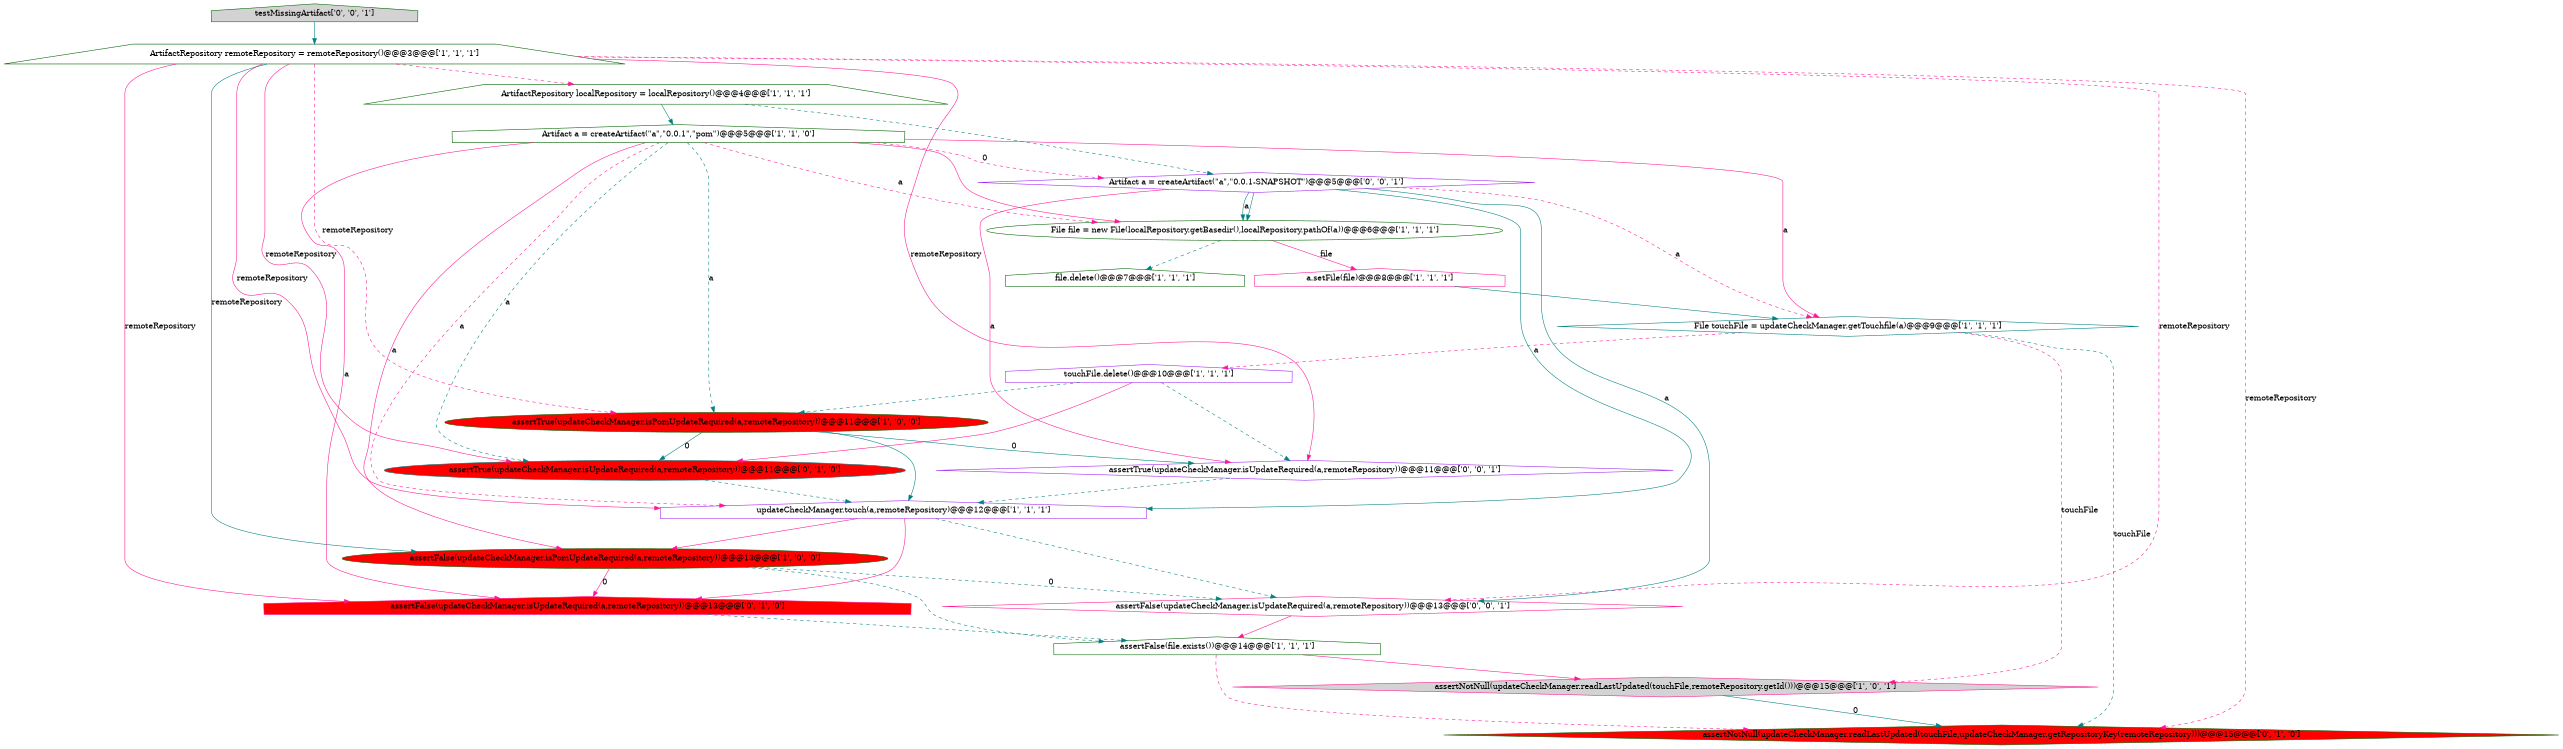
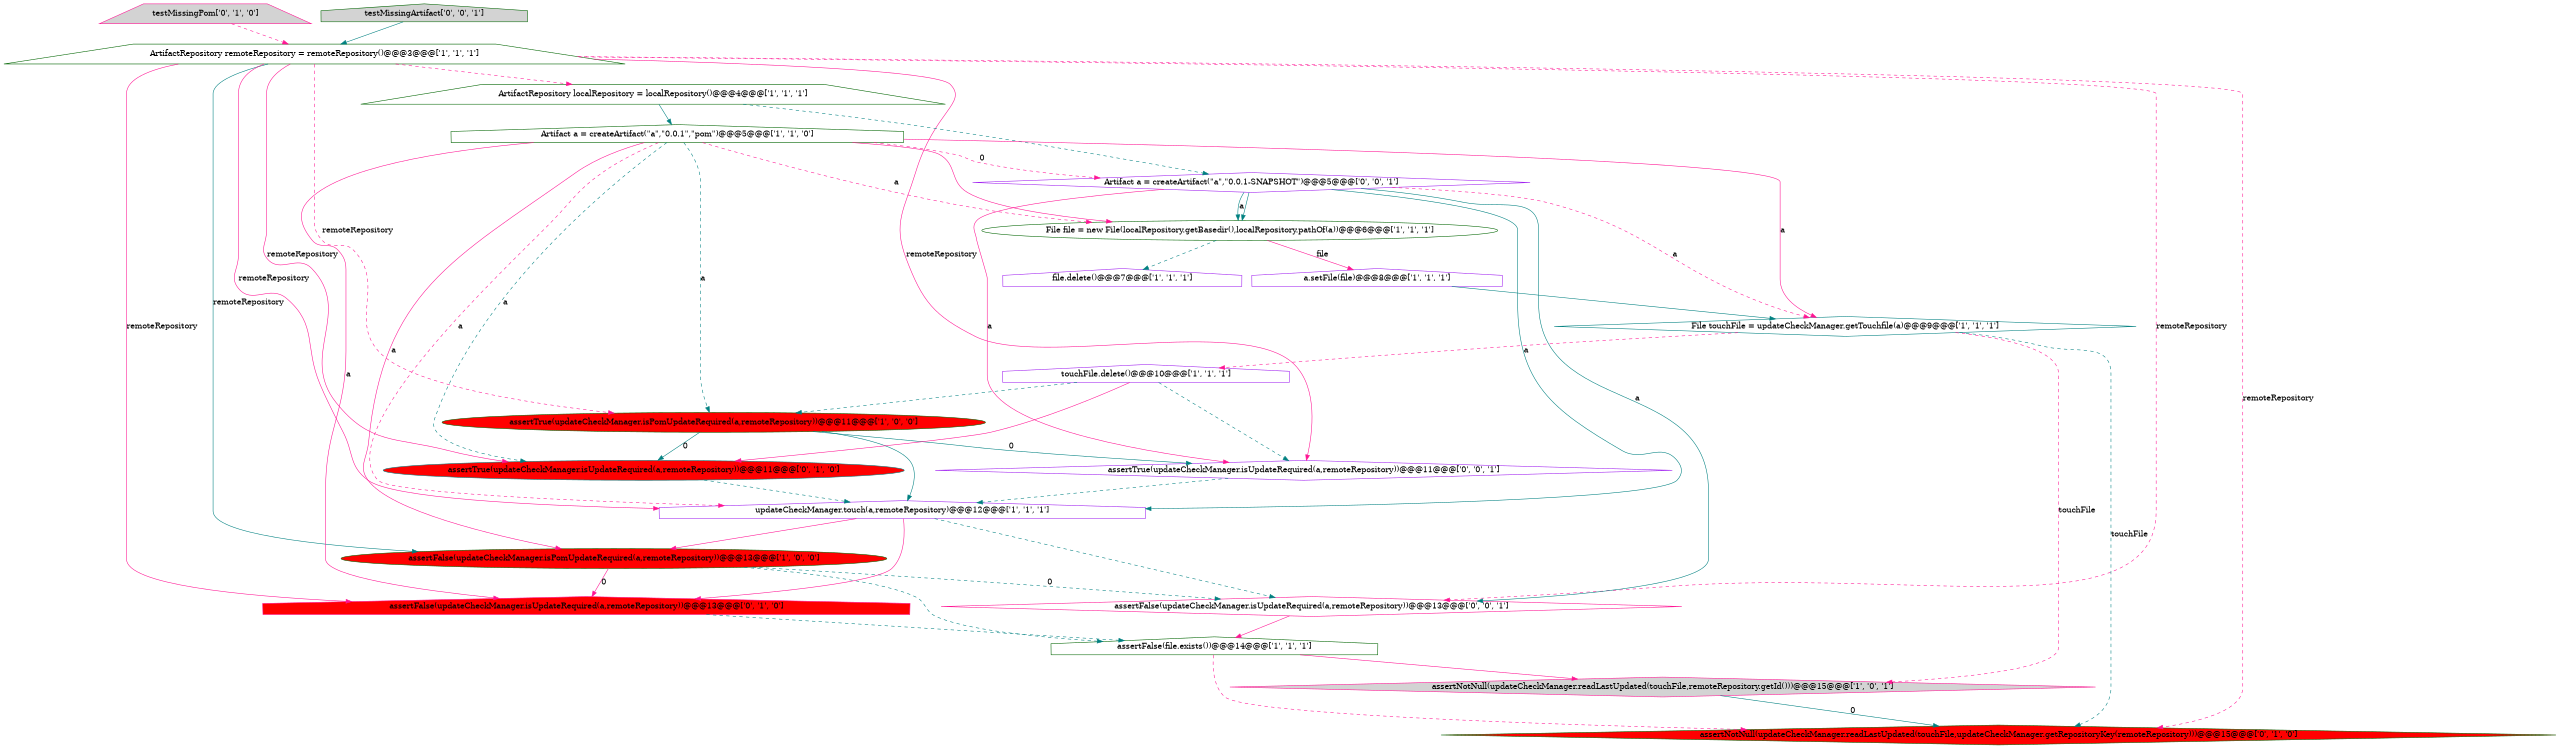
none -> (205, 14)
(1125, 278) -> (1122, 278)
(1380, 278) -> (1377, 278)
